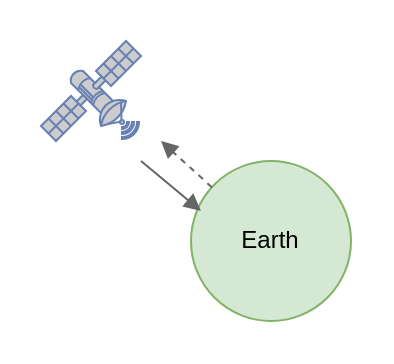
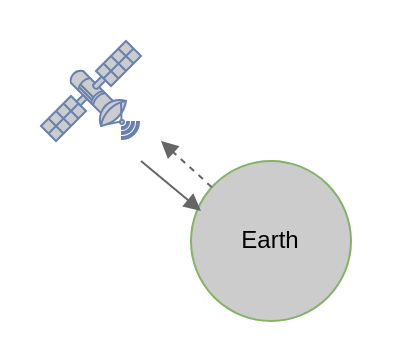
(271, 241) -> (271, 241)
